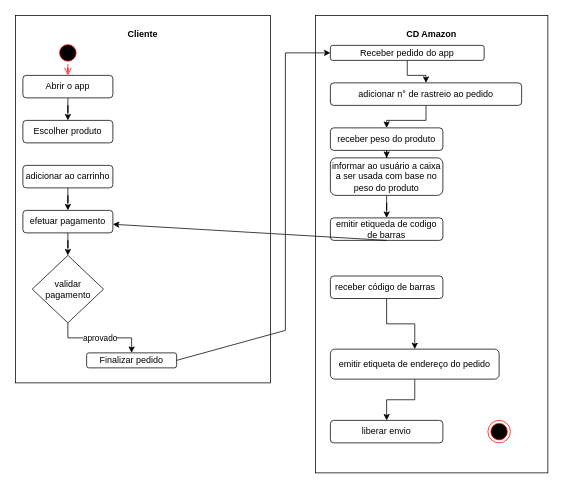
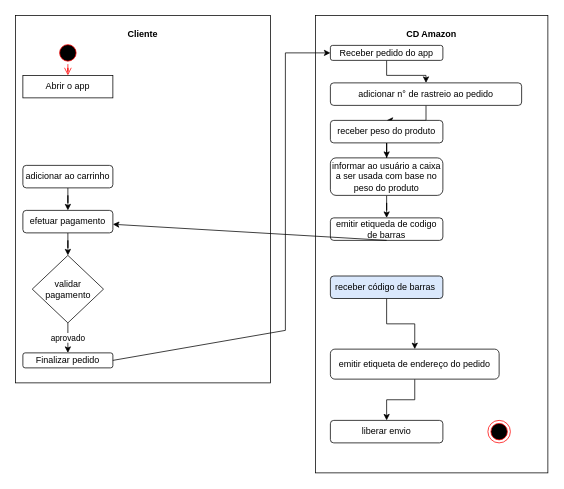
(407, 53) -> (387, 53)
(68, 87) -> (68, 87)
(68, 110) -> none
(68, 132) -> none
(387, 139) -> (387, 132)
(387, 287) -> (387, 287)
(132, 360) -> (68, 360)
